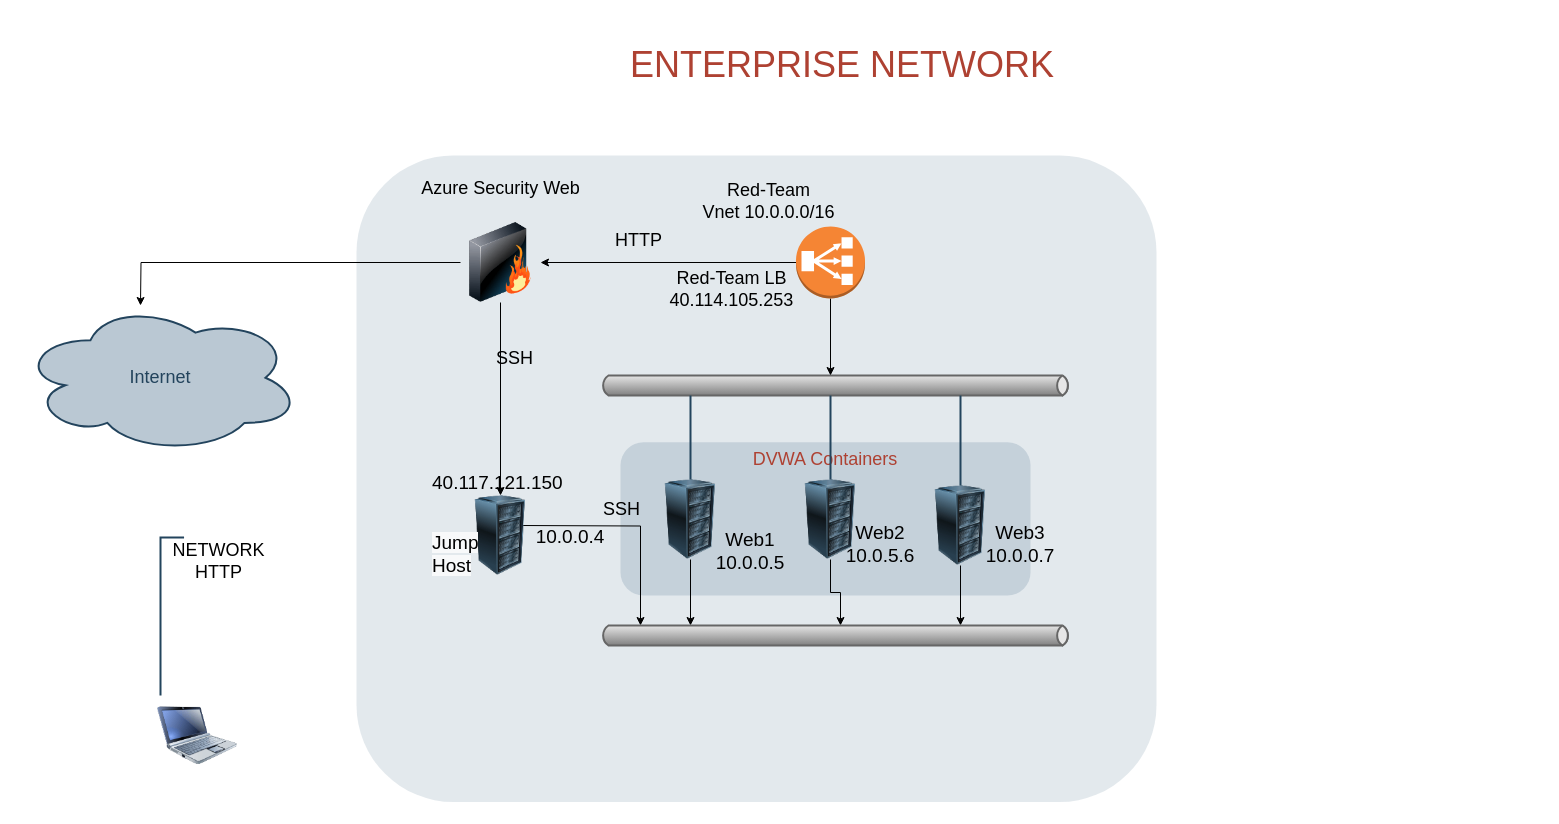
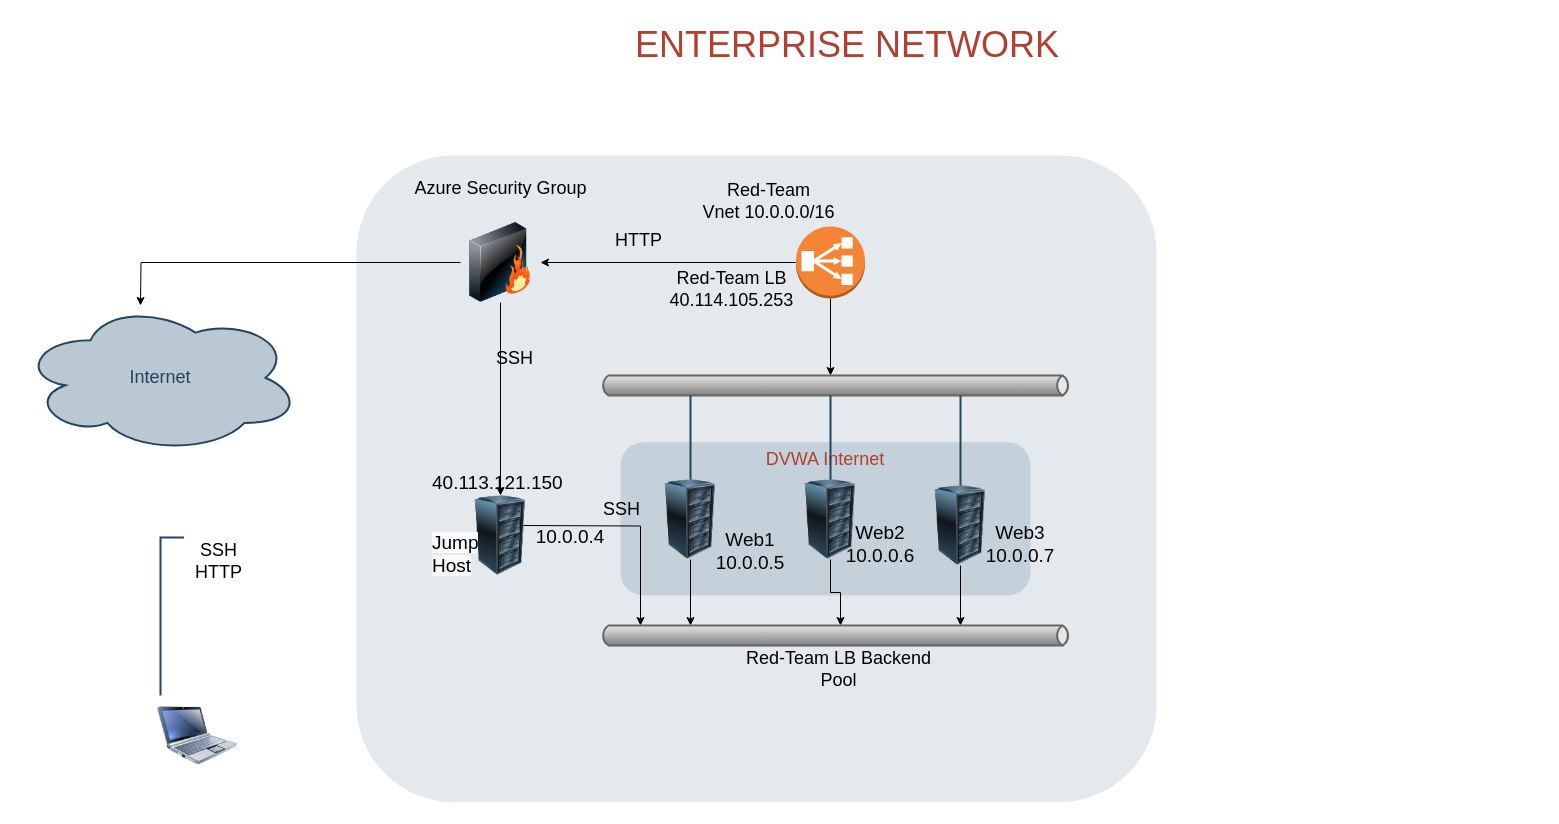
(843, 63) -> (848, 43)
(501, 189) -> (501, 189)
(826, 460) -> (826, 460)
(500, 484) -> (500, 484)
(881, 545) -> (881, 545)
(219, 561) -> (219, 561)
none -> (839, 668)
